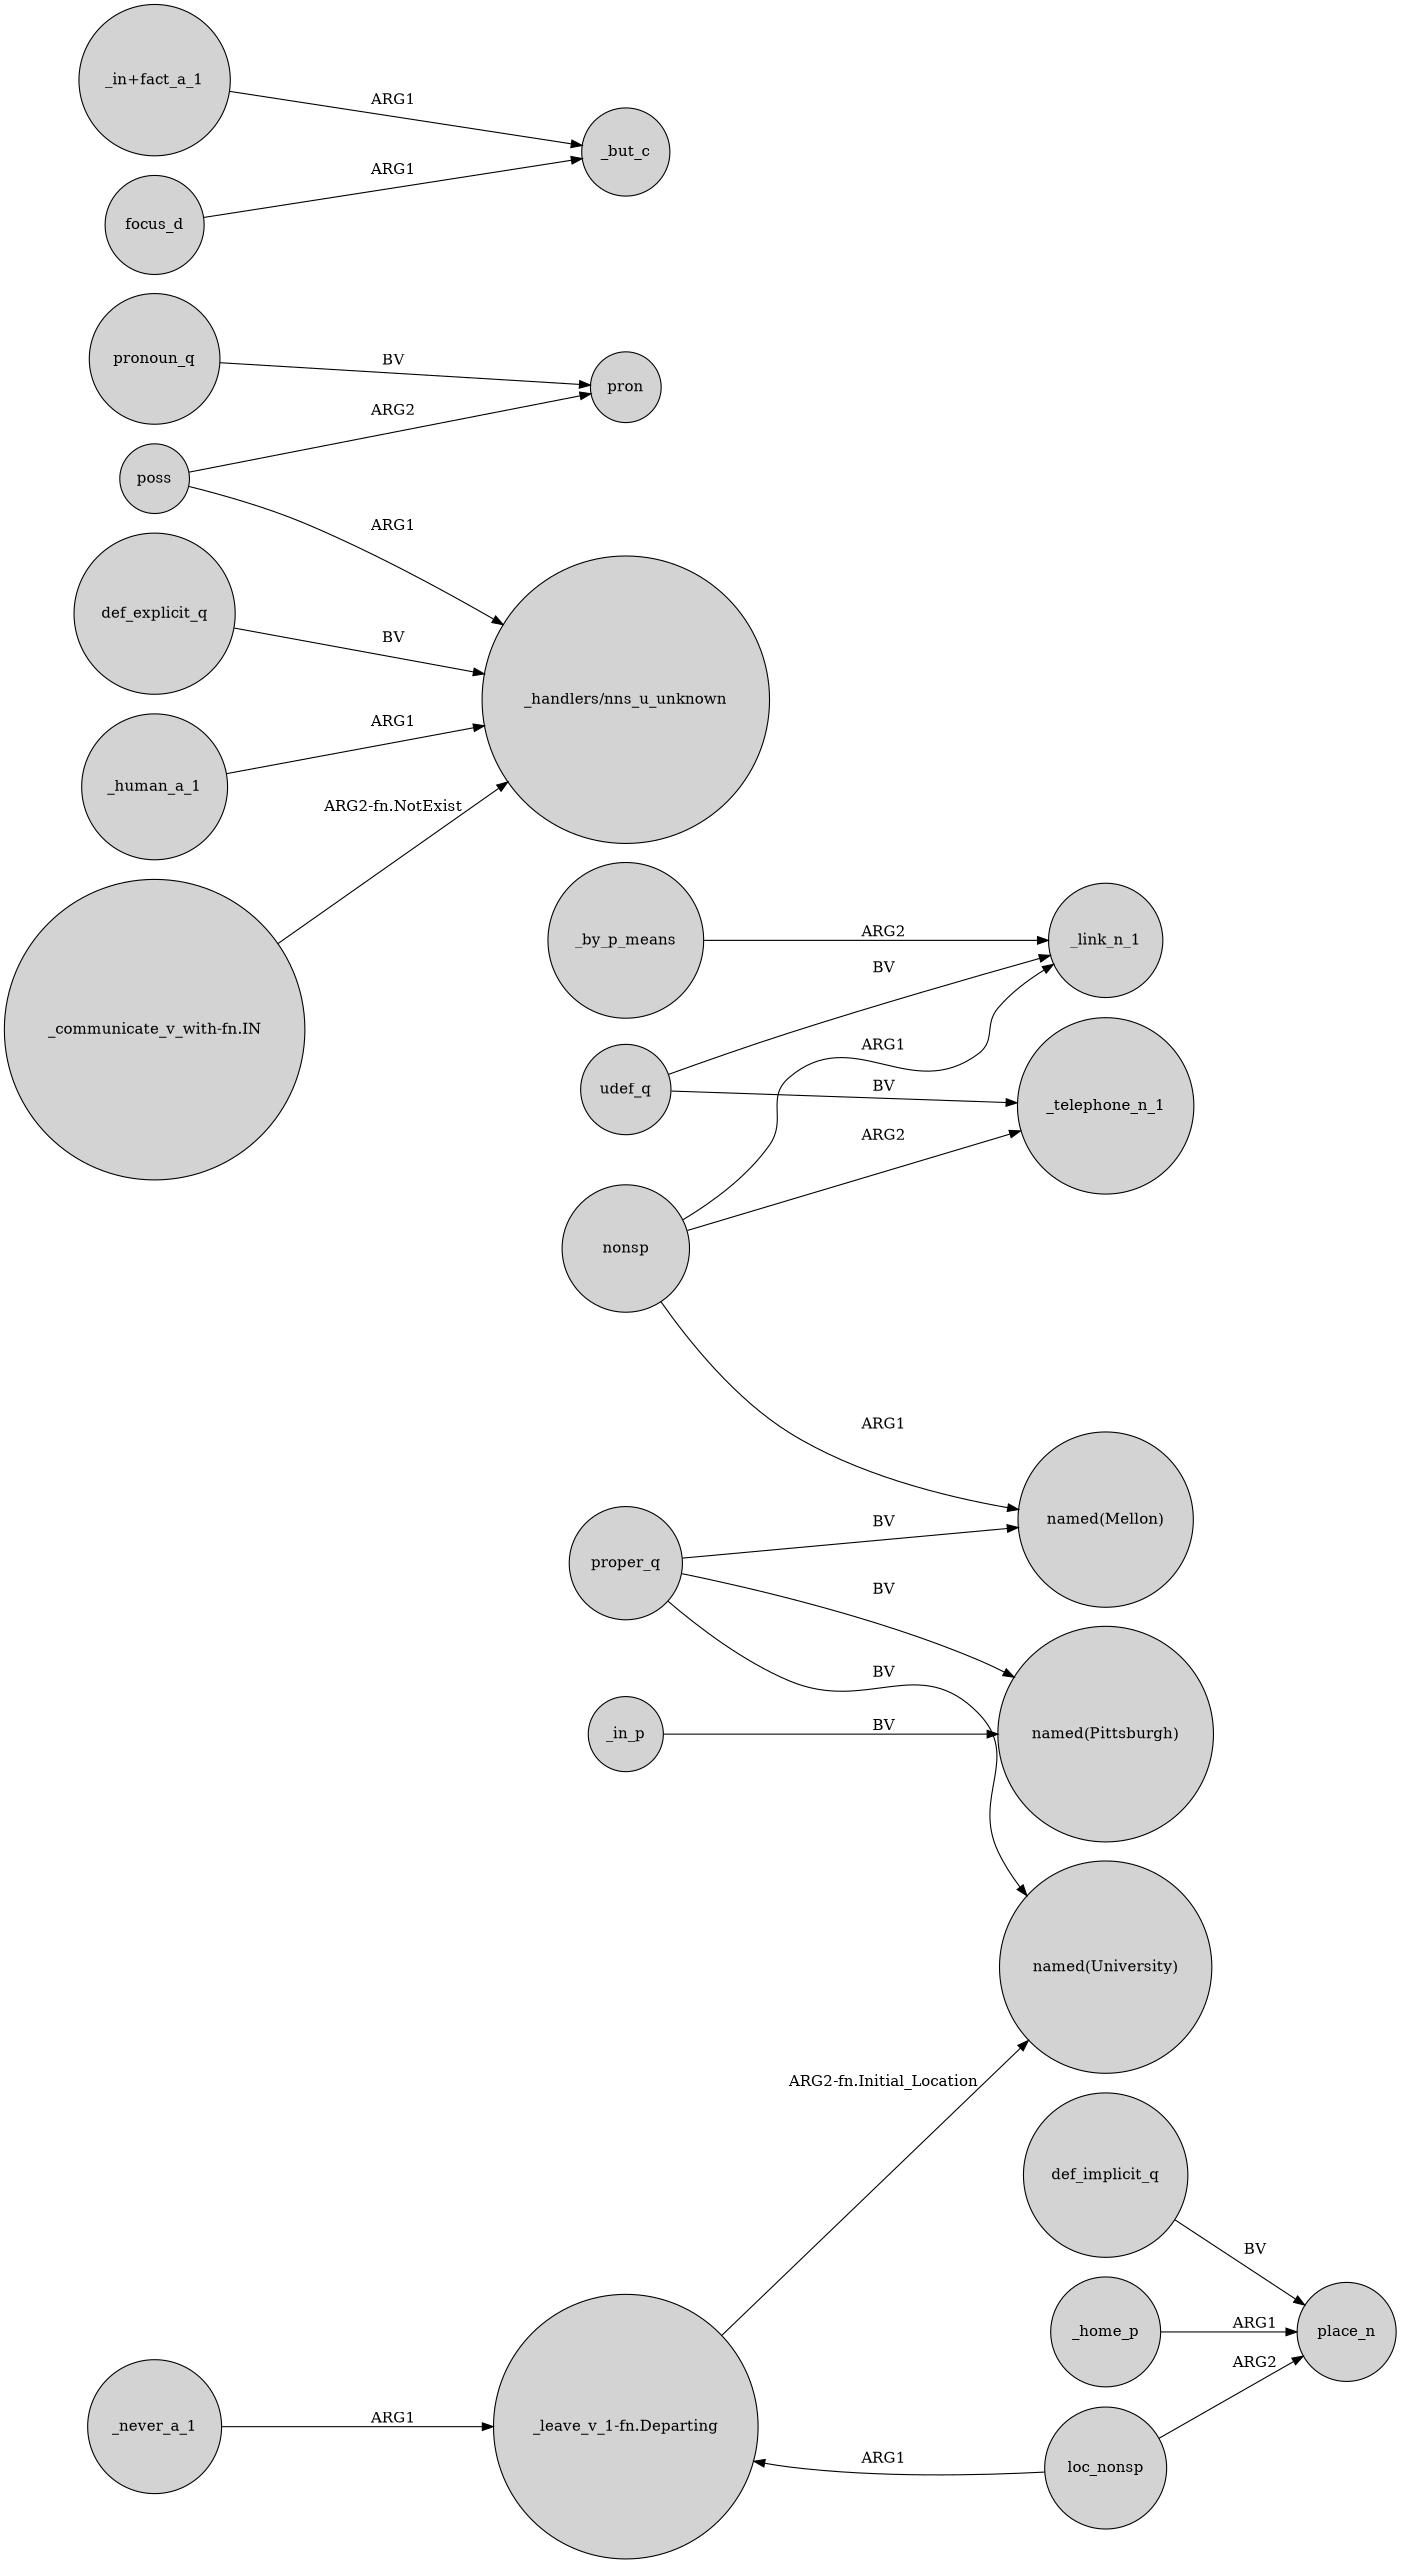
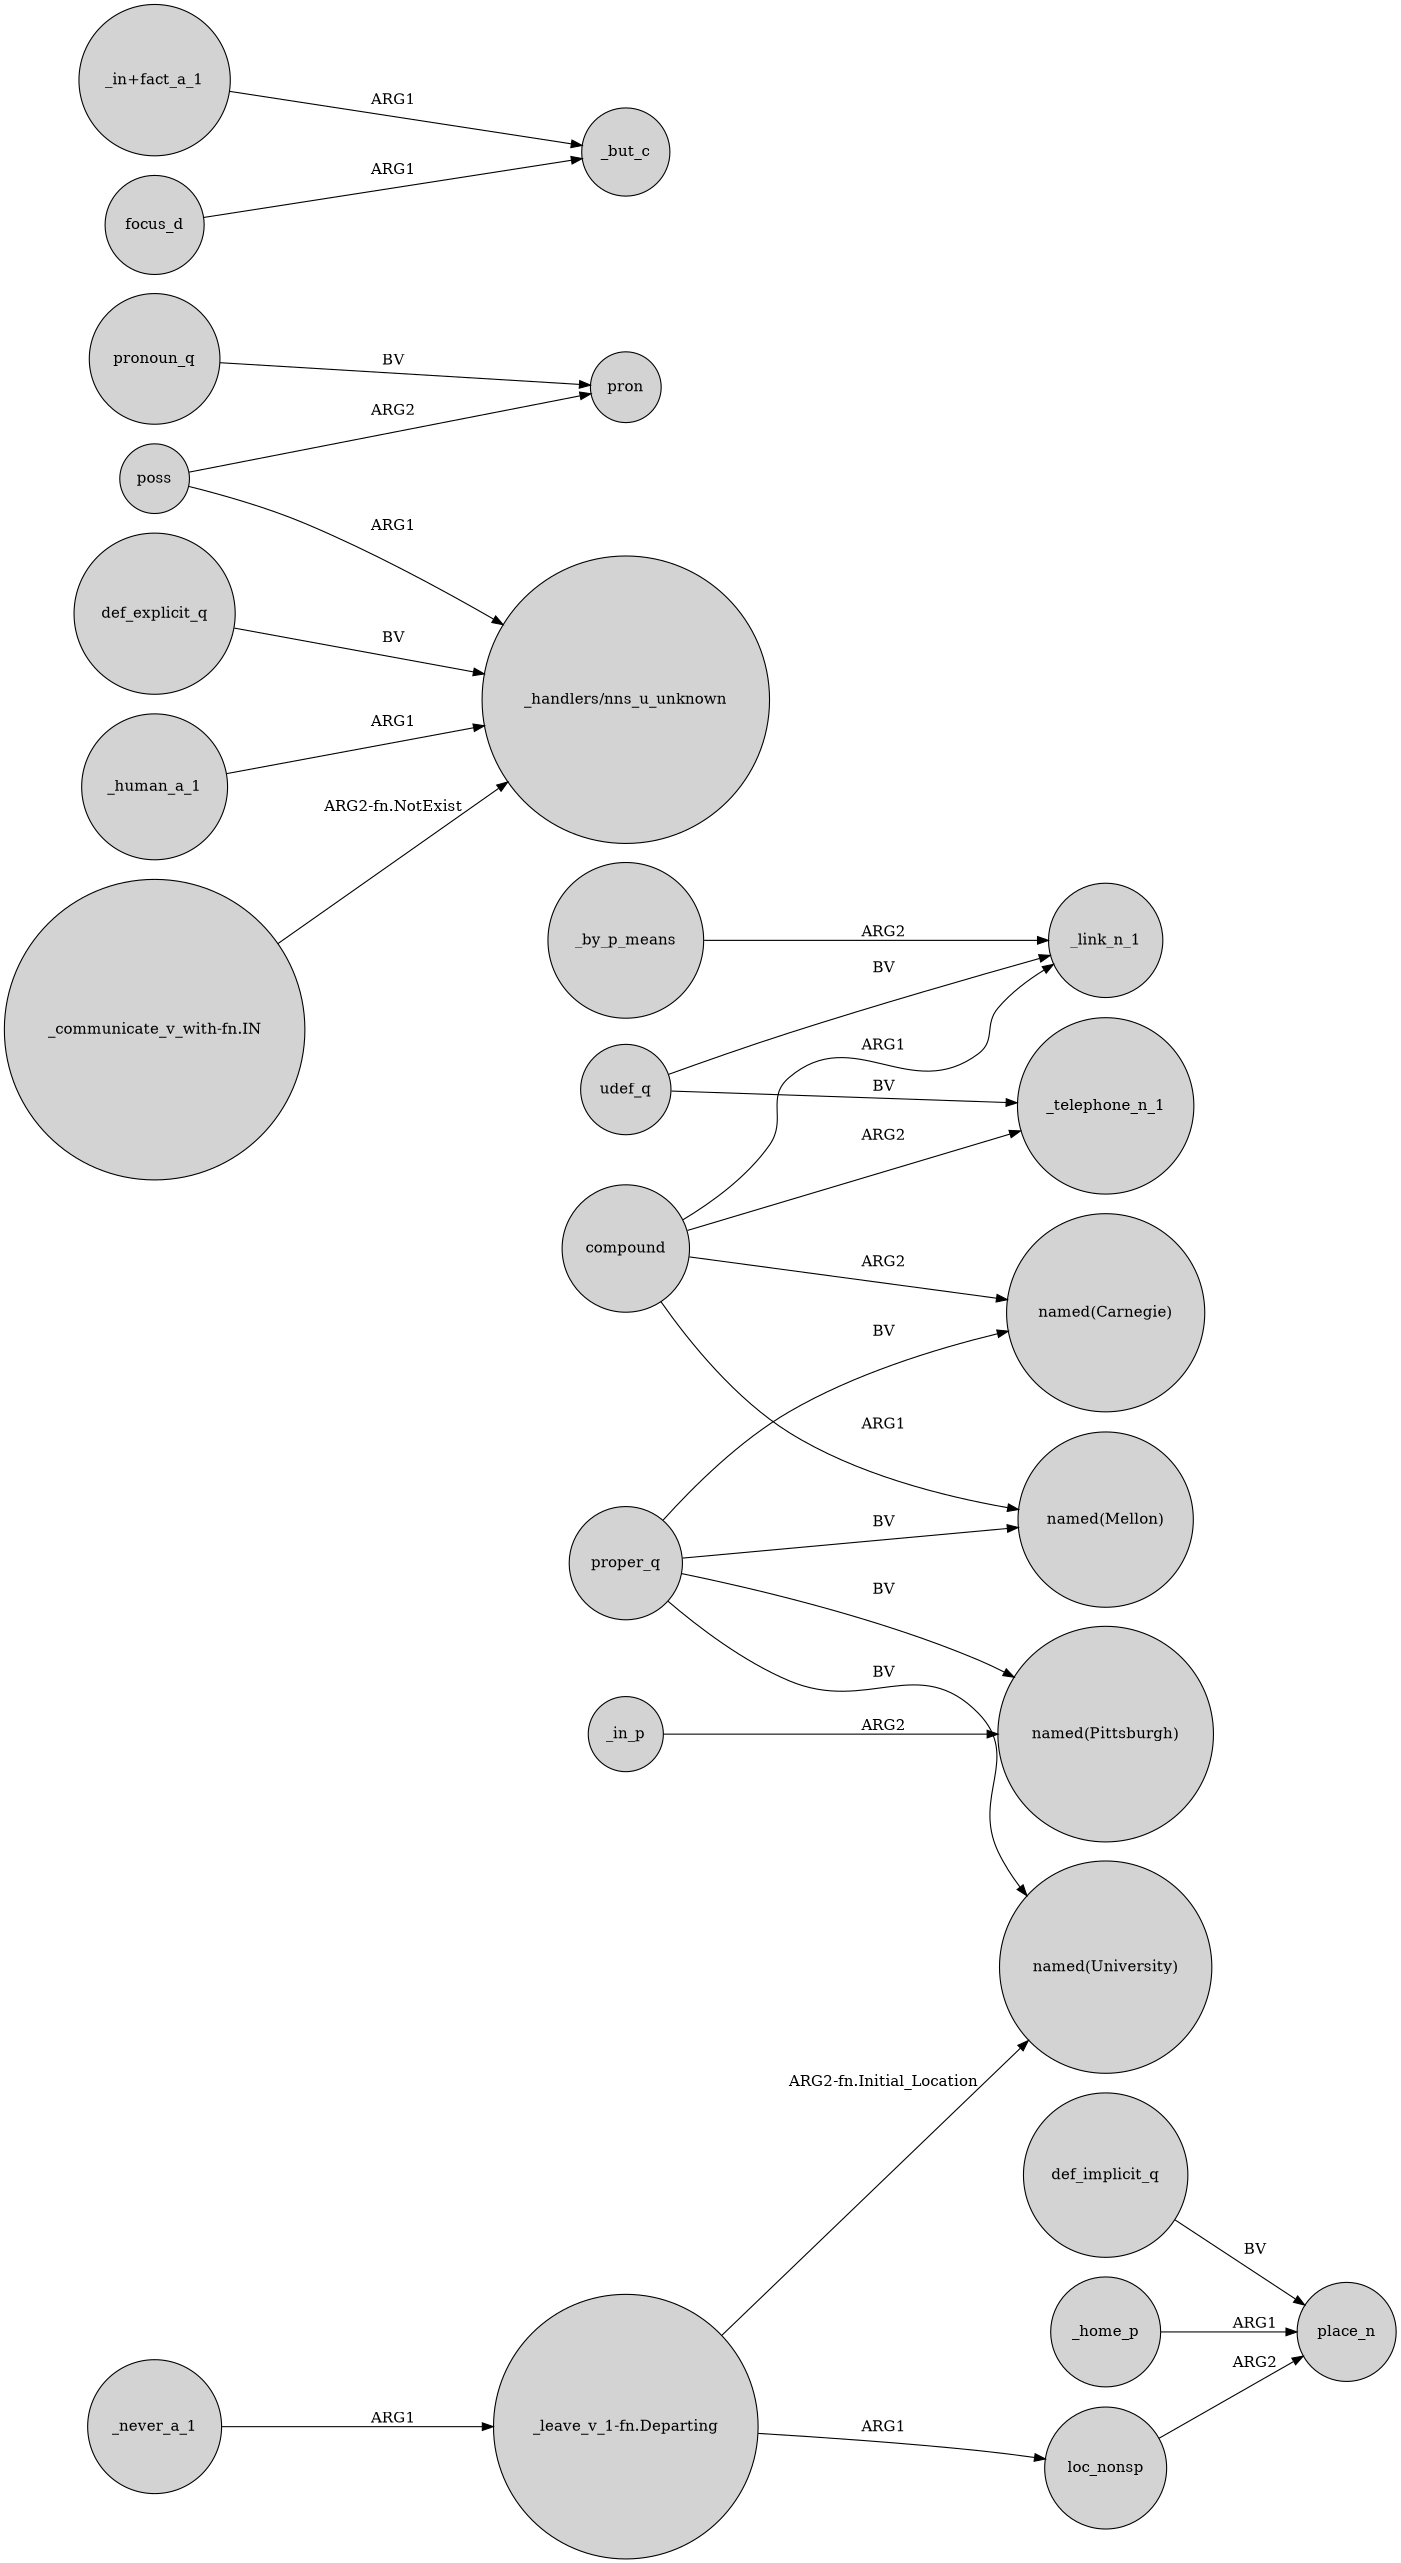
(626, 1249) -> (626, 1249)
none -> (1106, 1313)
(884, 1726) -> (884, 1726)
(904, 2474) -> (896, 2443)
